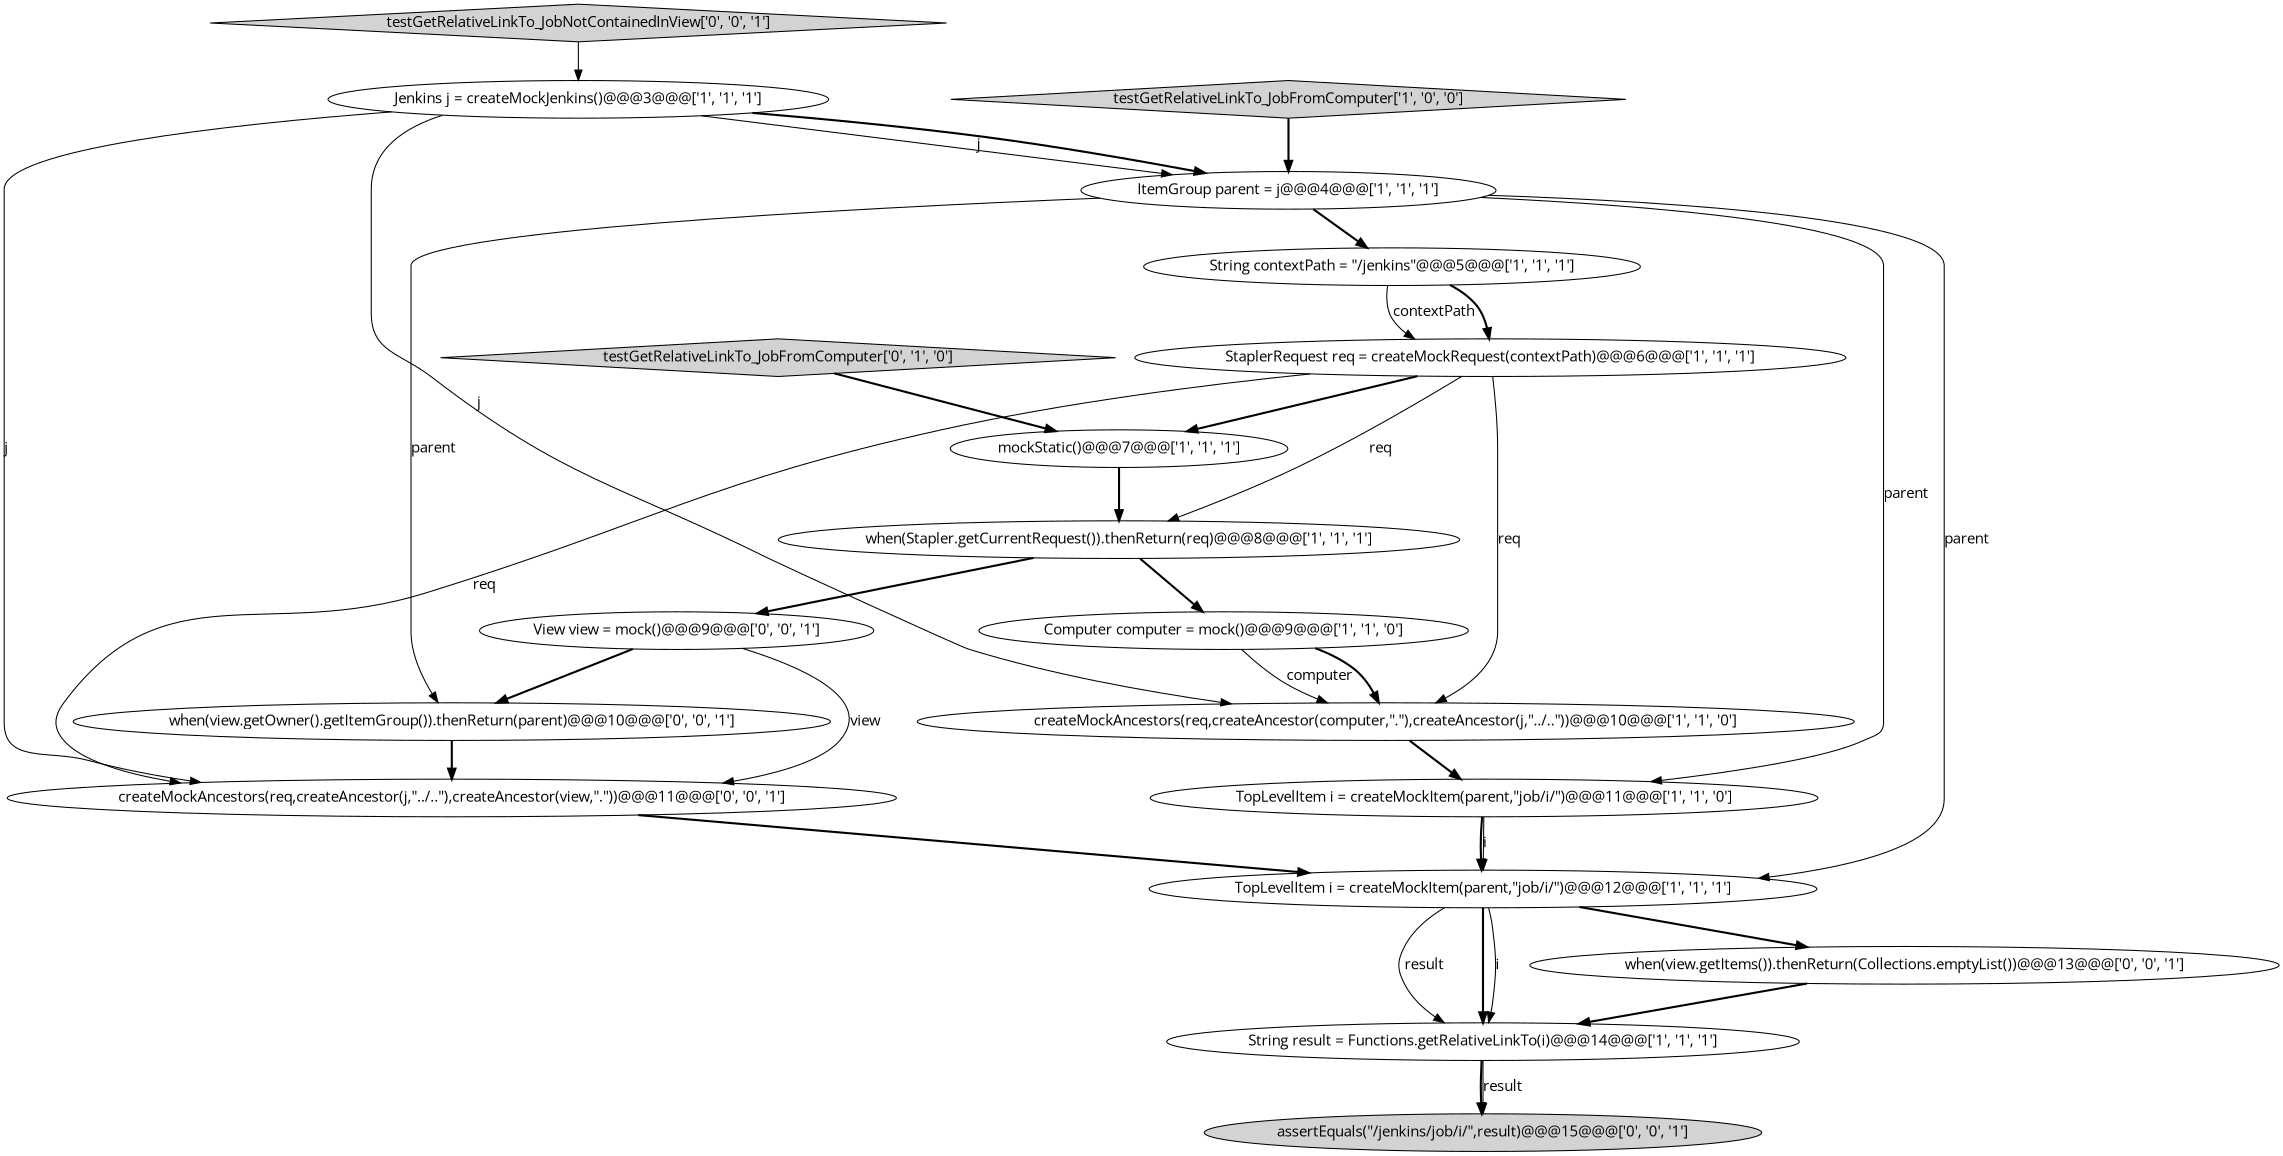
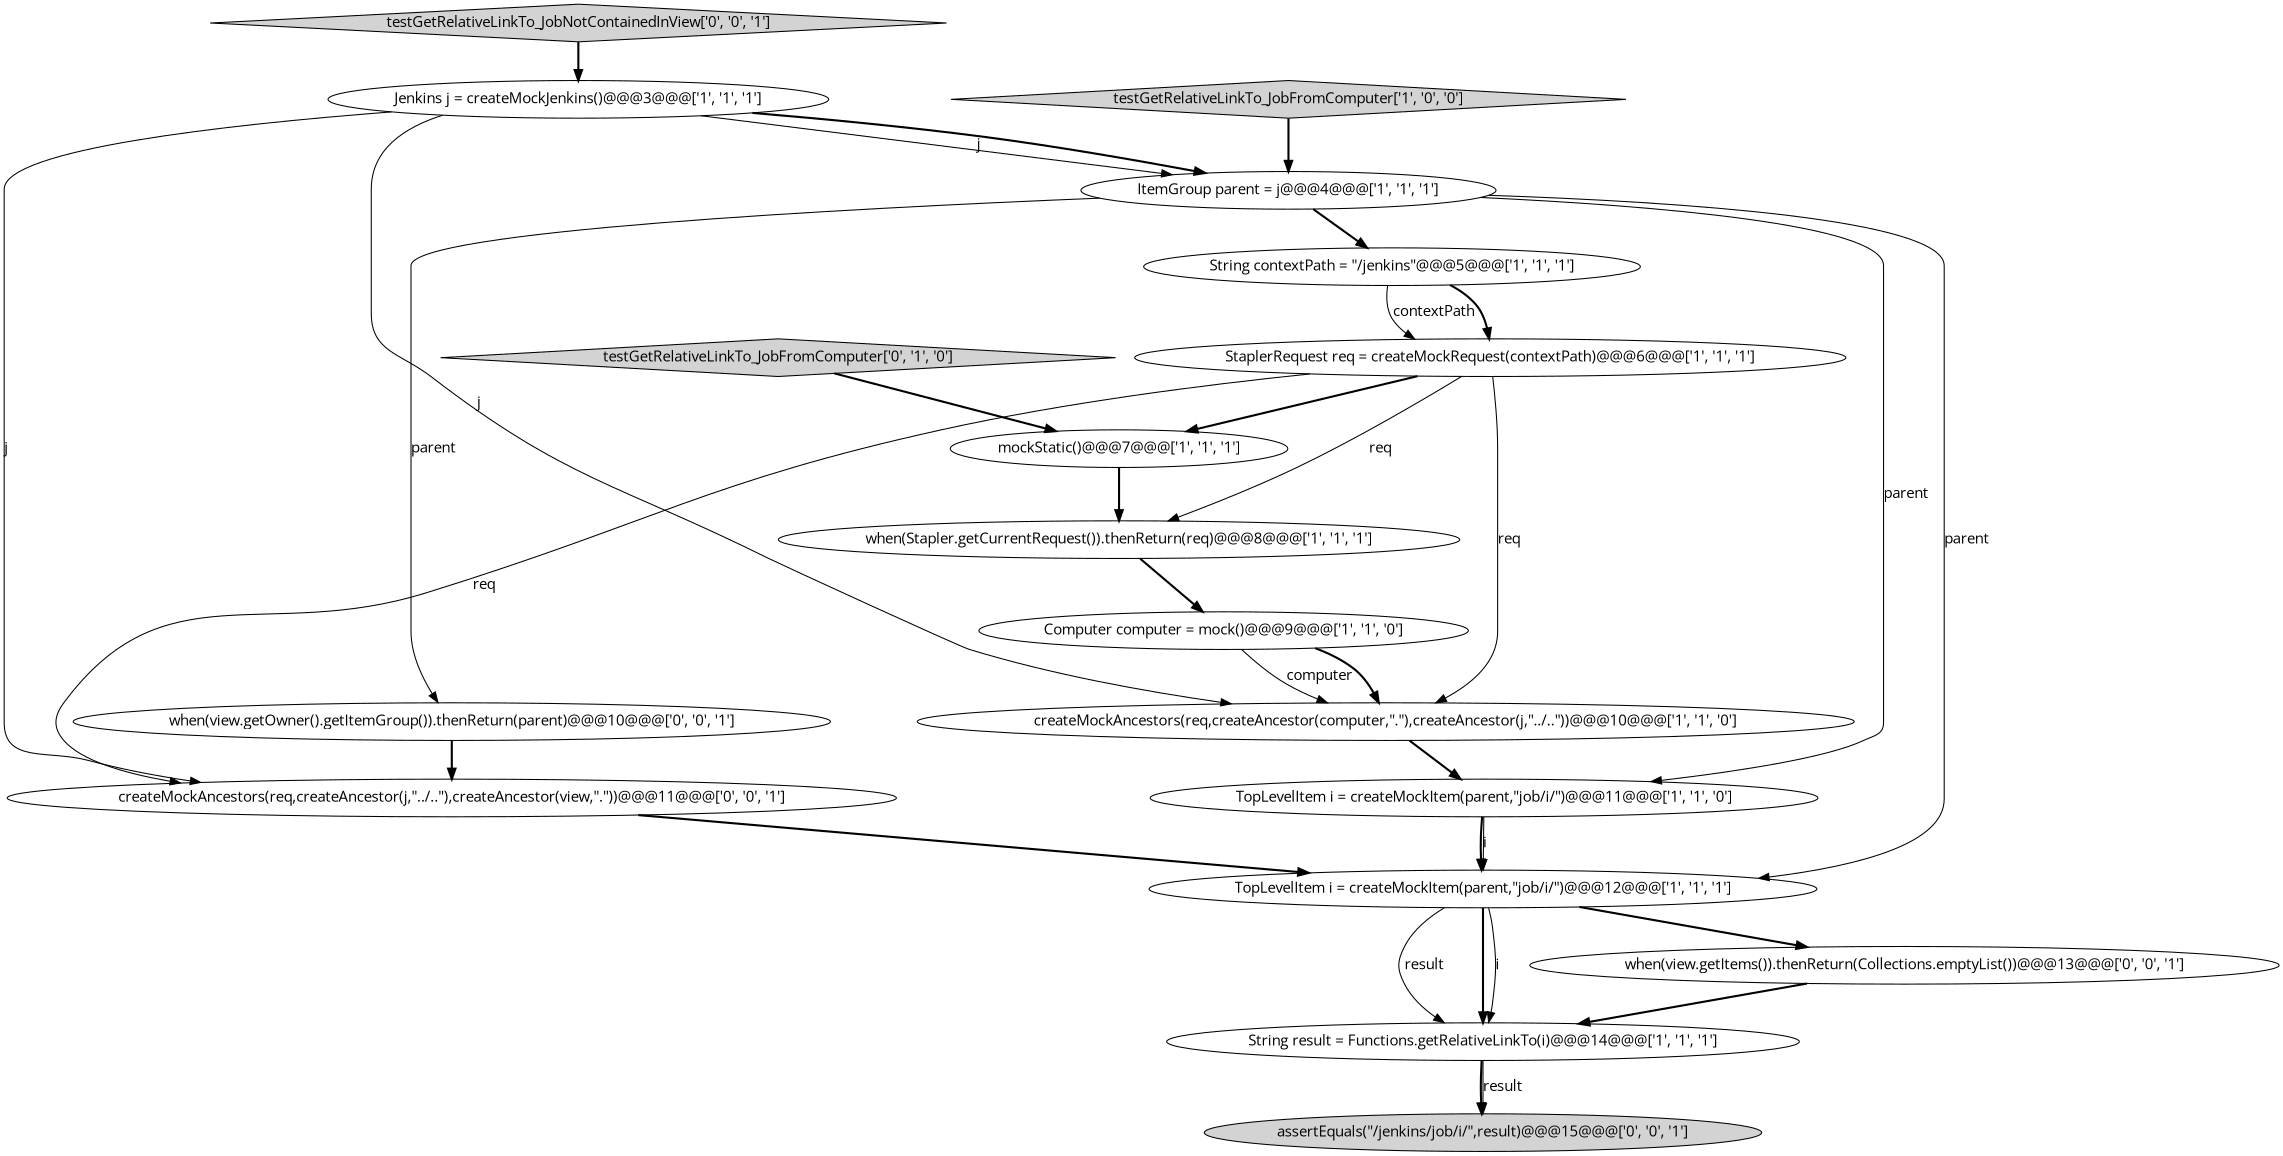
(578, 56) -> (578, 56)
(677, 631) -> none
